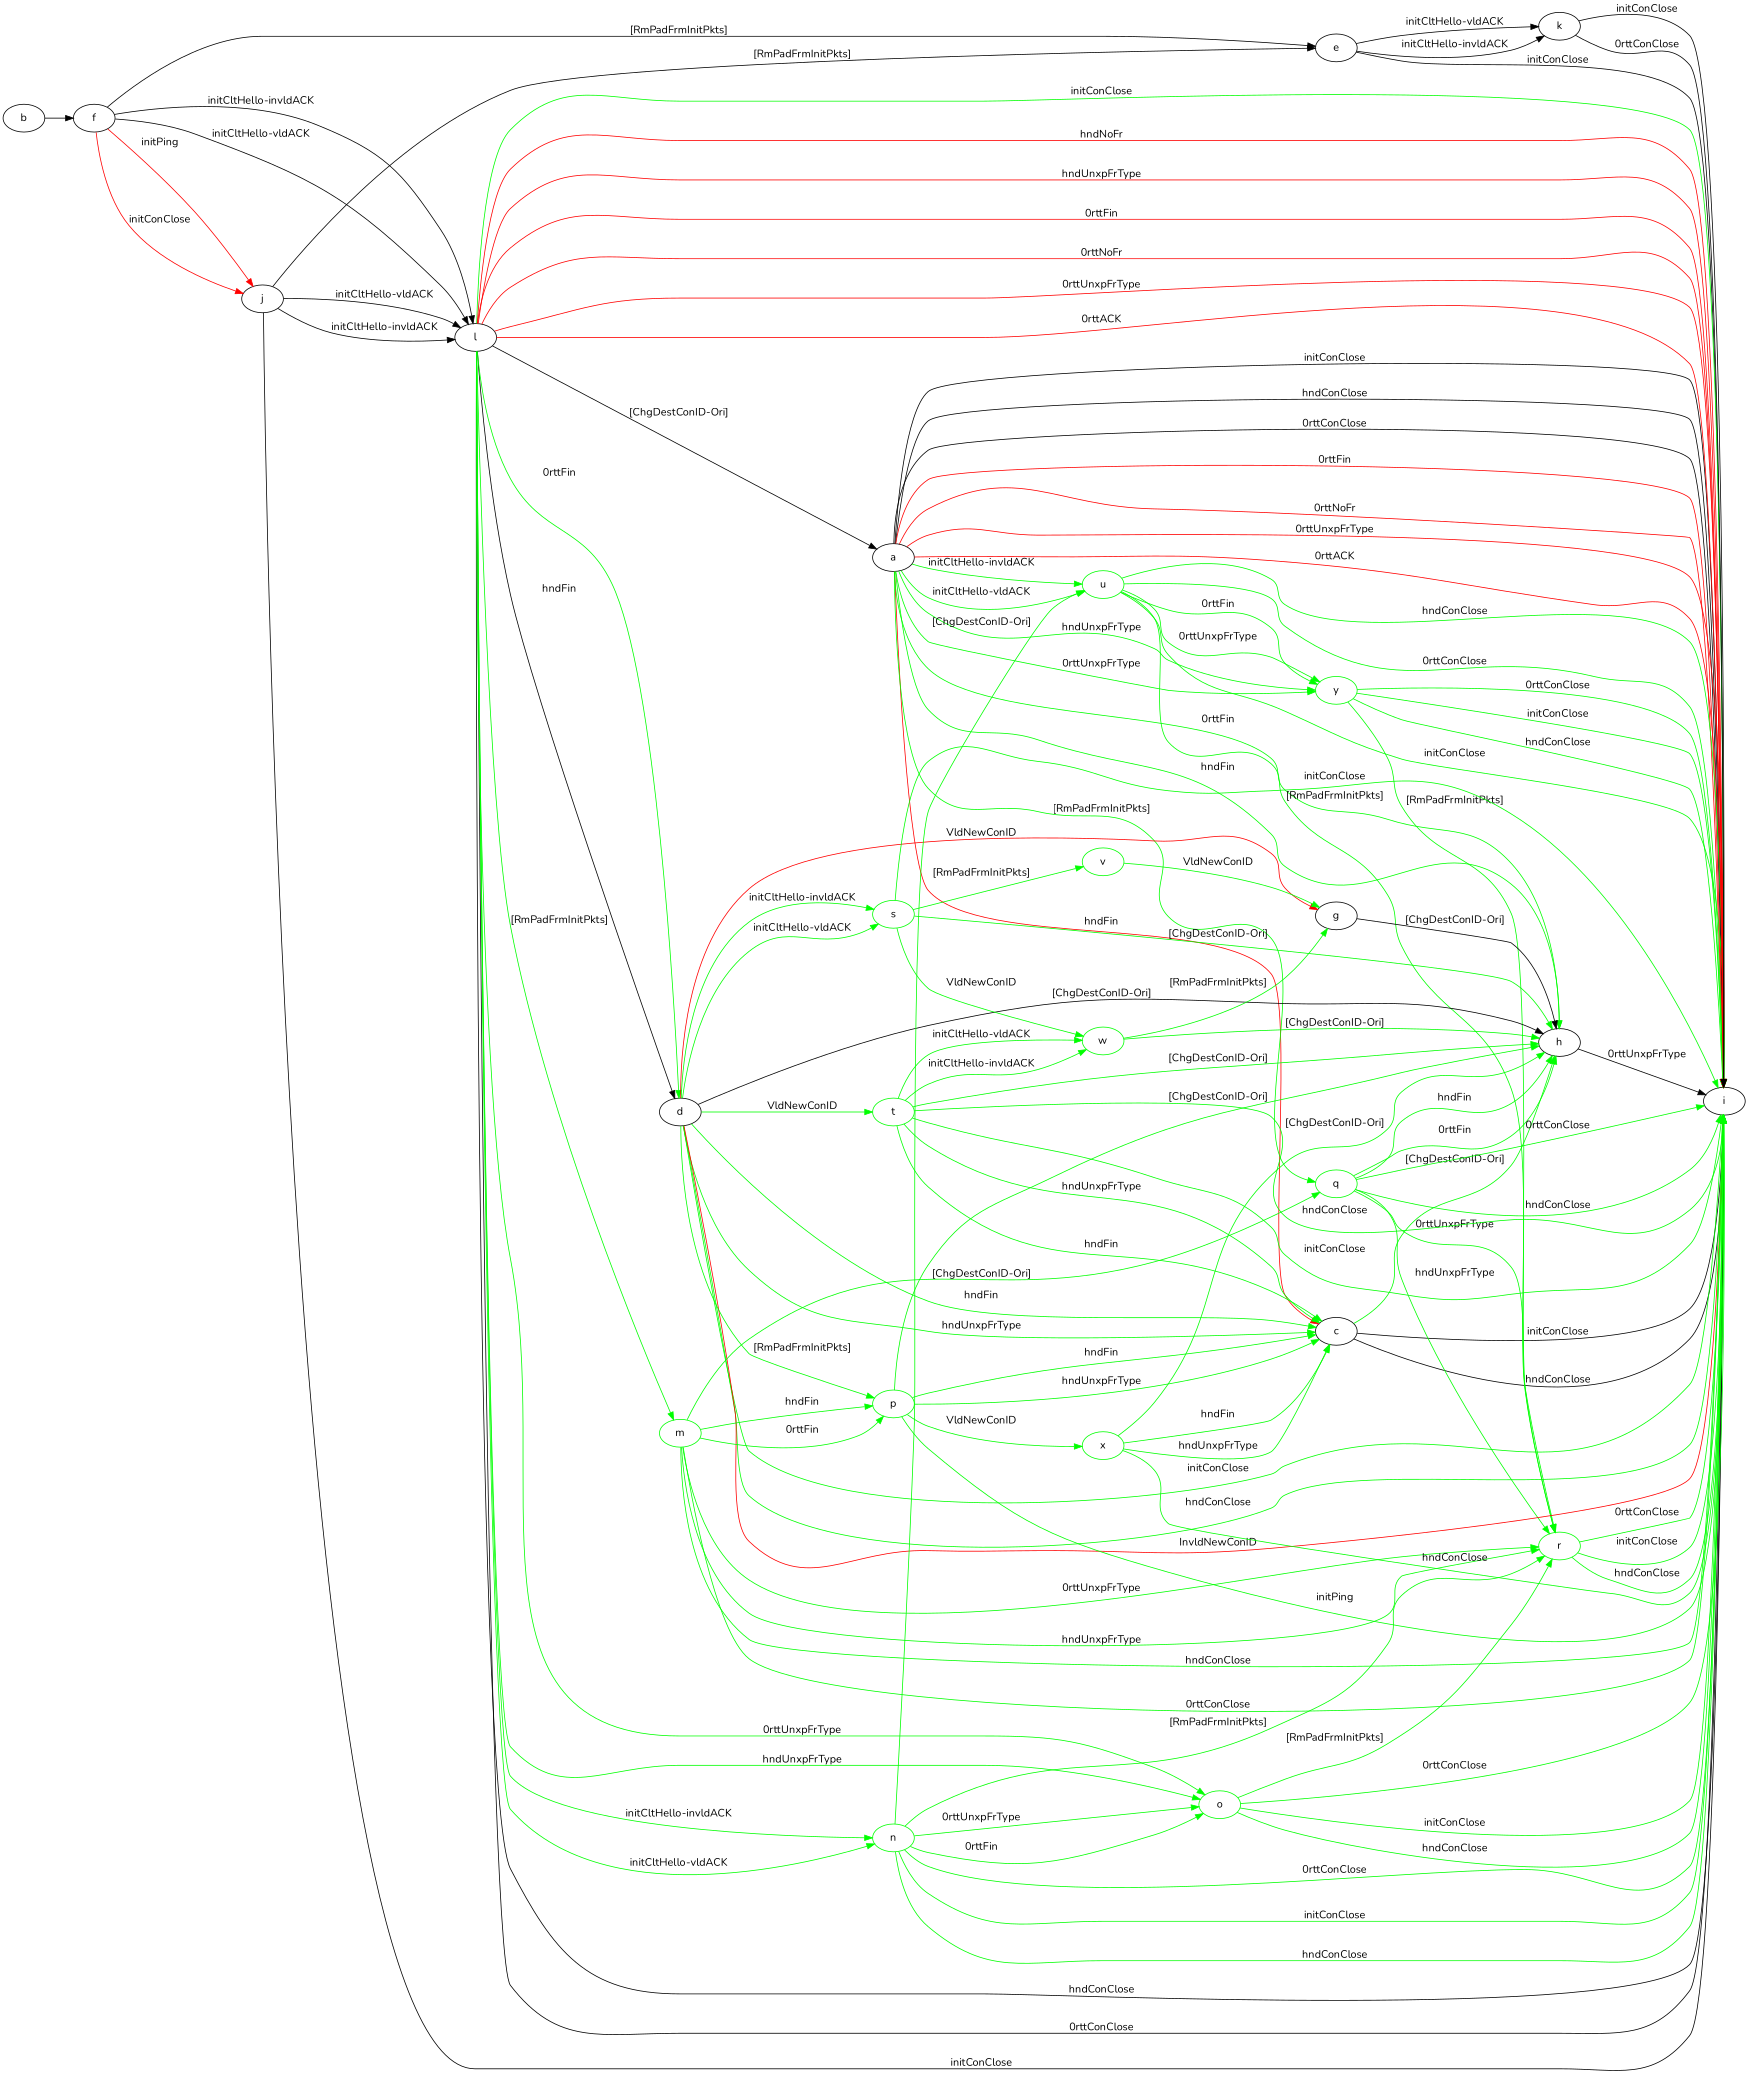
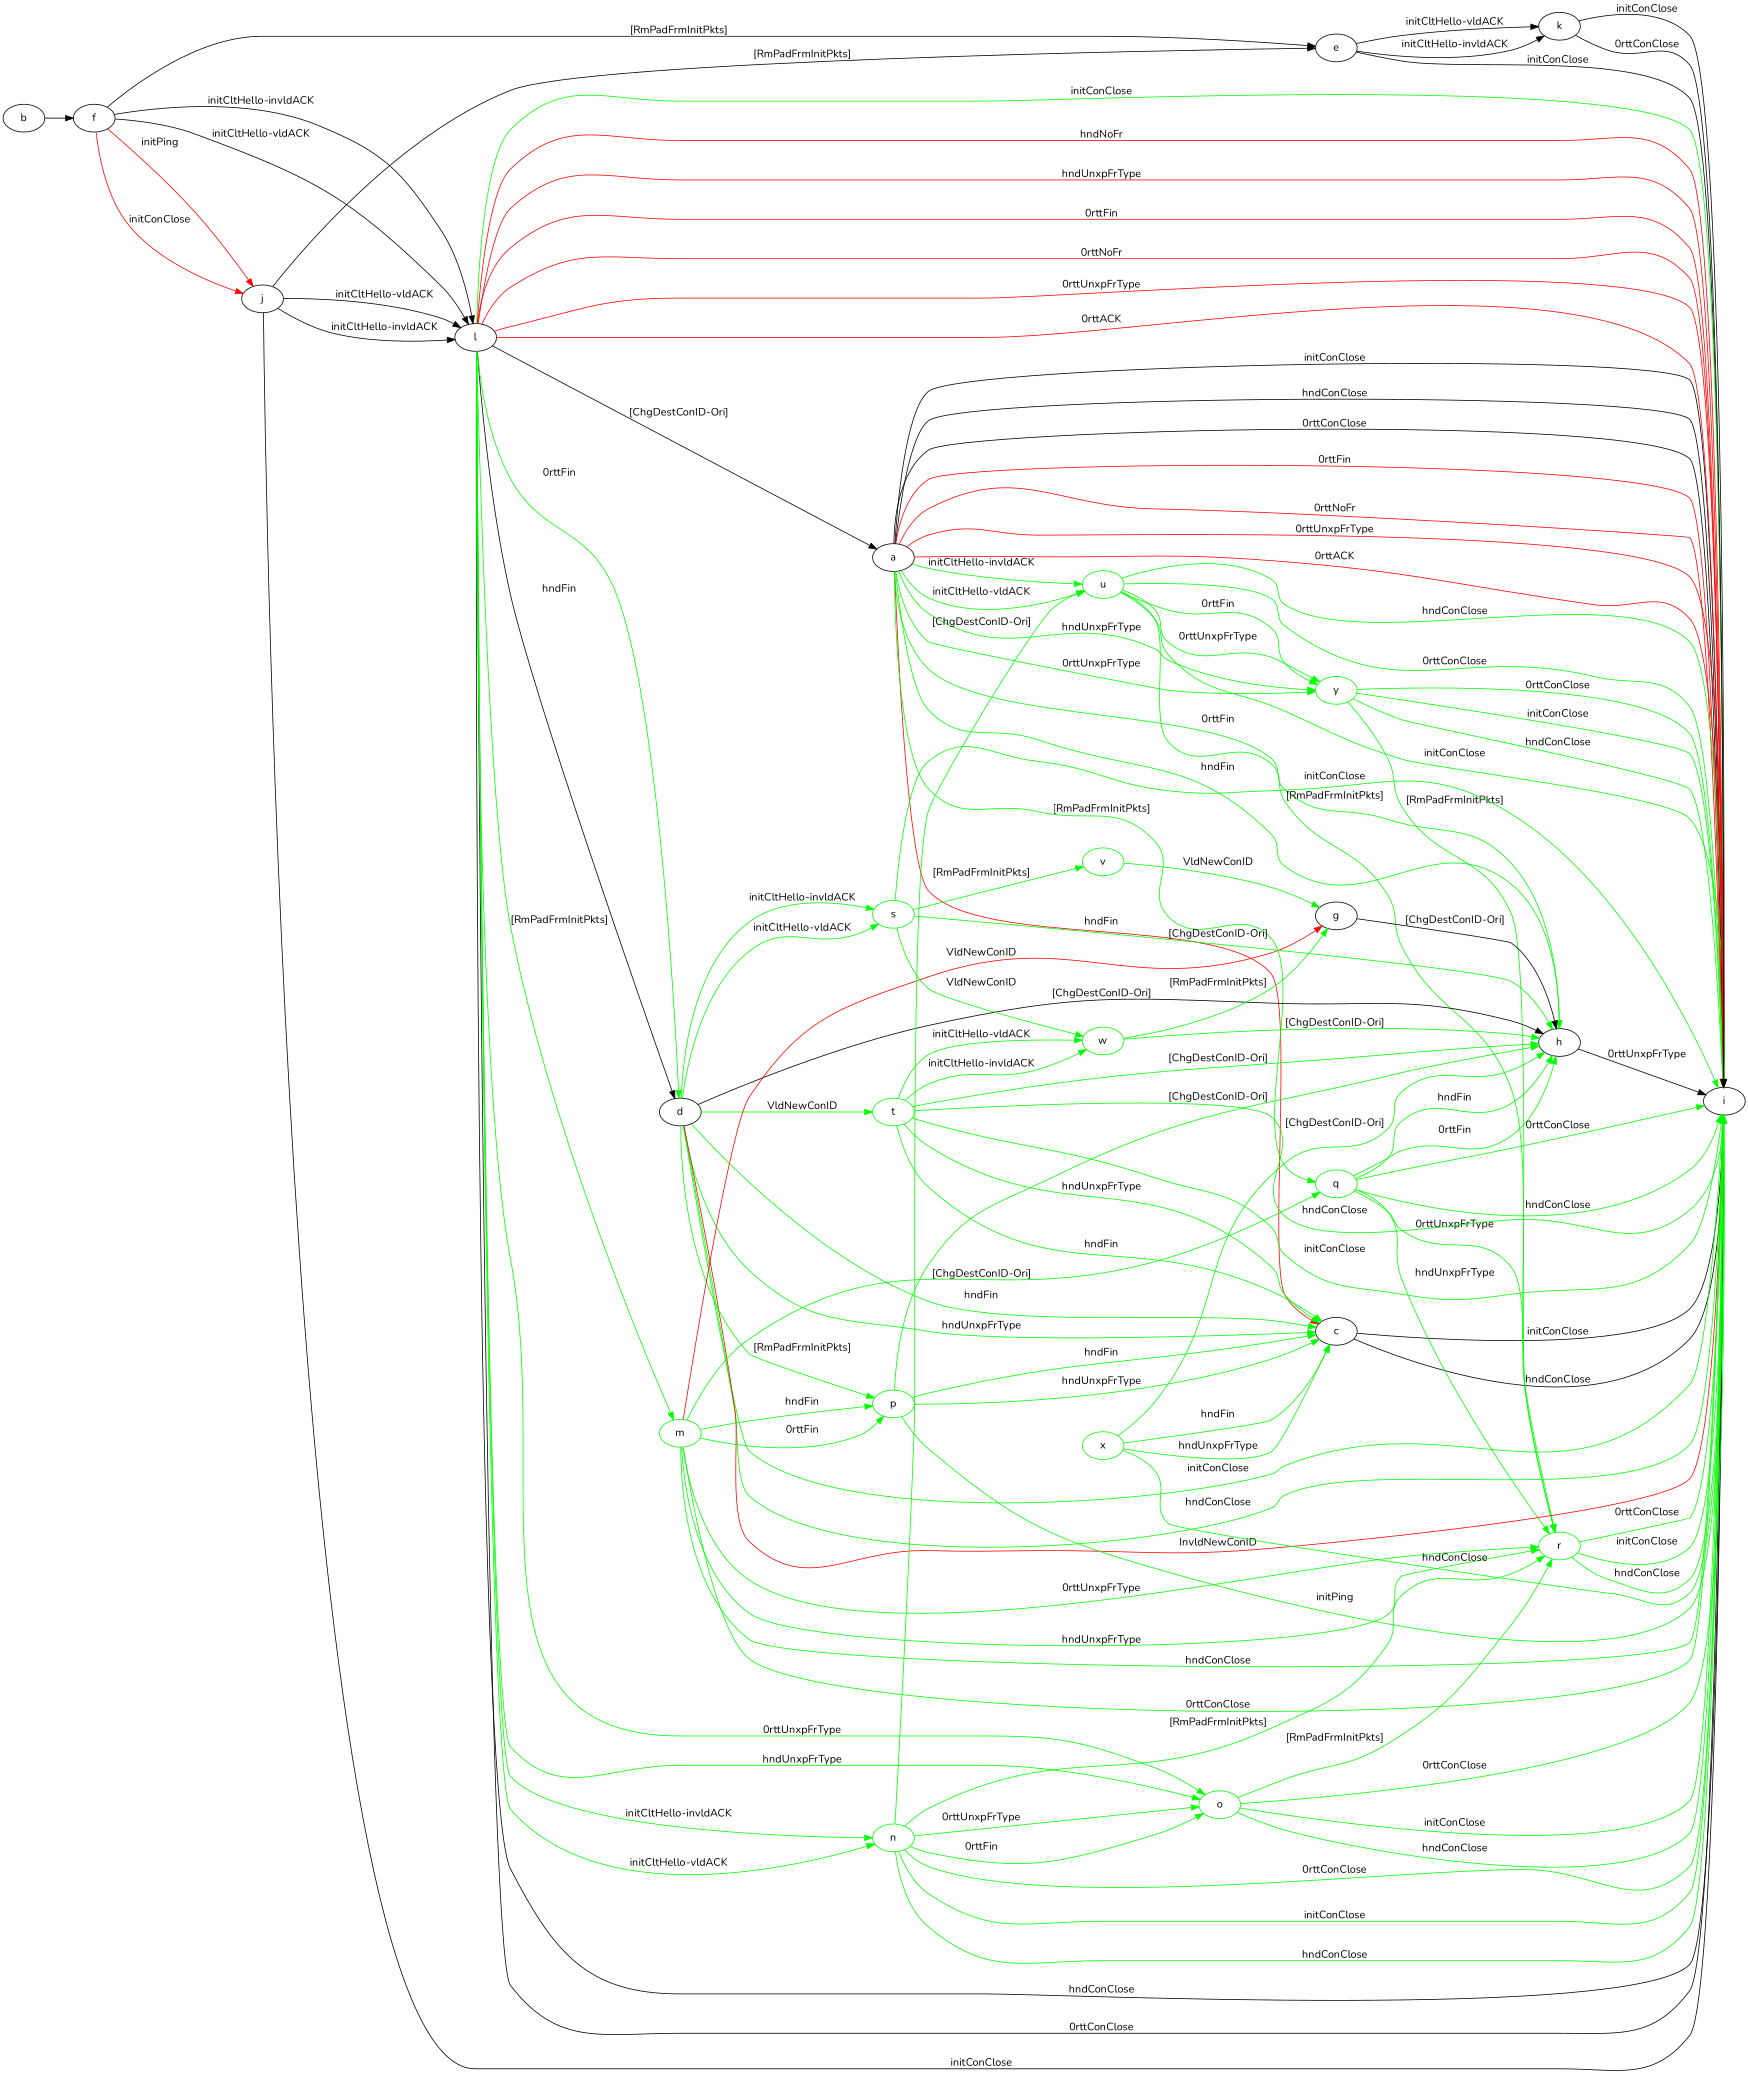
(930, 842) -> (856, 1003)
(1457, 1199) -> none
(988, 1441) -> none
